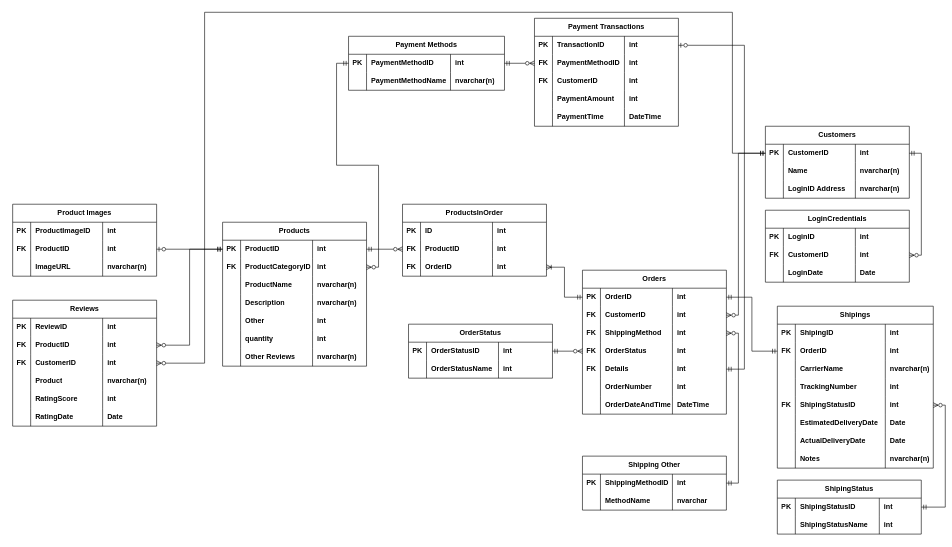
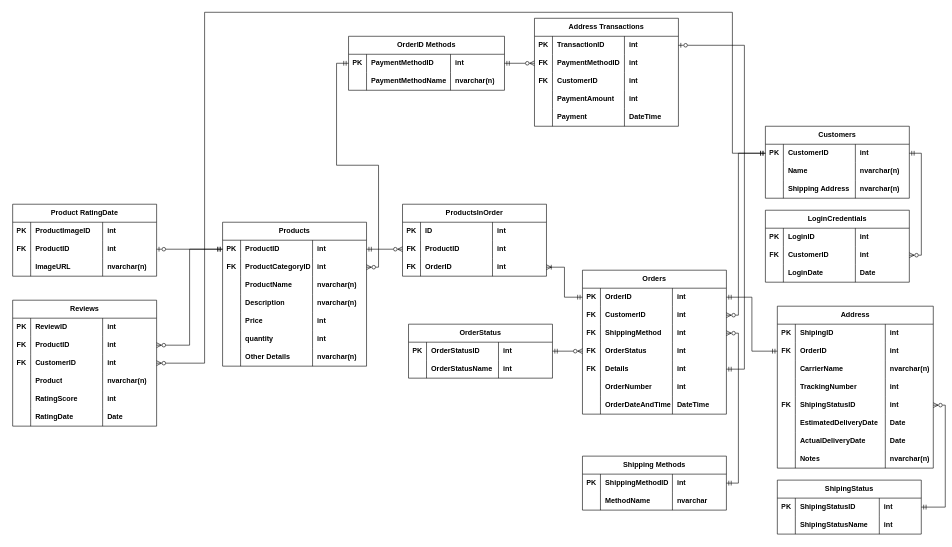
(606, 27) -> (606, 27)
(426, 45) -> (426, 45)
(578, 117) -> (571, 117)
(816, 189) -> (818, 189)
(84, 213) -> (84, 213)
(855, 315) -> (855, 315)
(255, 321) -> (254, 321)
(269, 357) -> (269, 357)
(654, 465) -> (654, 465)
